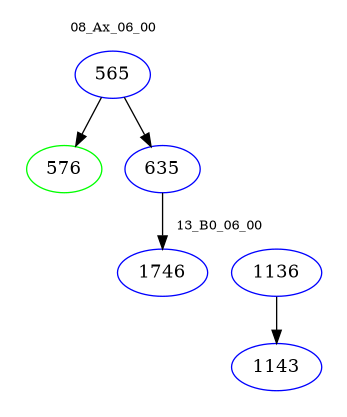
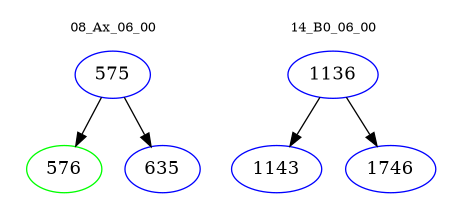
(113, 75) -> (113, 75)
(163, 222) -> (358, 116)
(220, 226) -> (334, 28)
